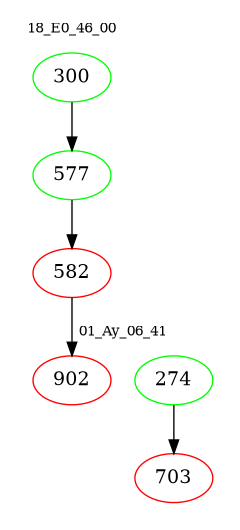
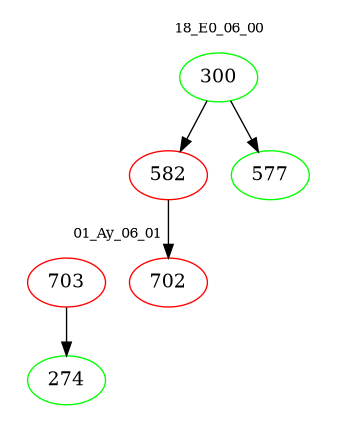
(72, 29) -> (219, 29)
(72, 217) -> (197, 120)
(123, 332) -> (117, 234)
(72, 380) -> (168, 283)
(174, 423) -> (67, 325)
